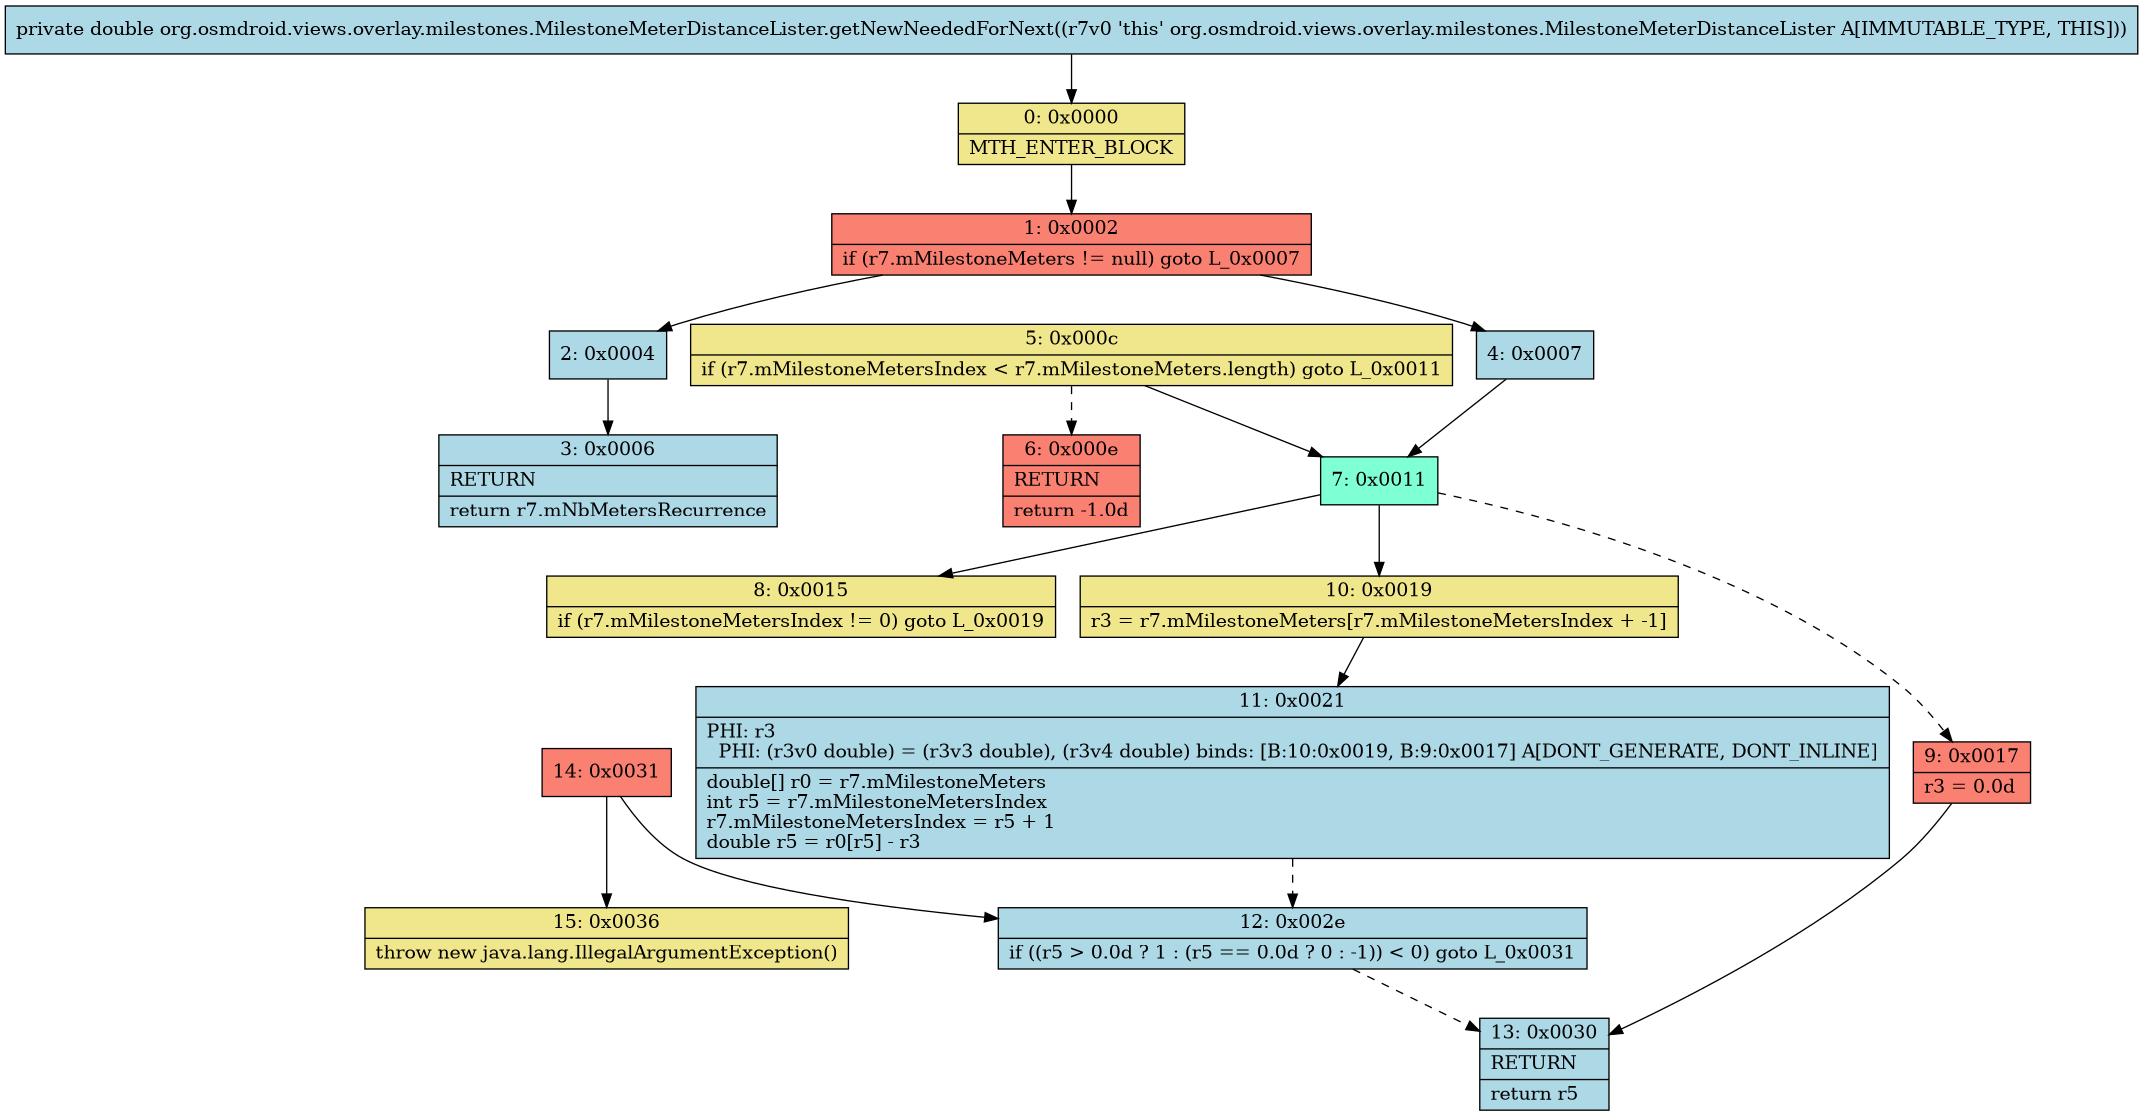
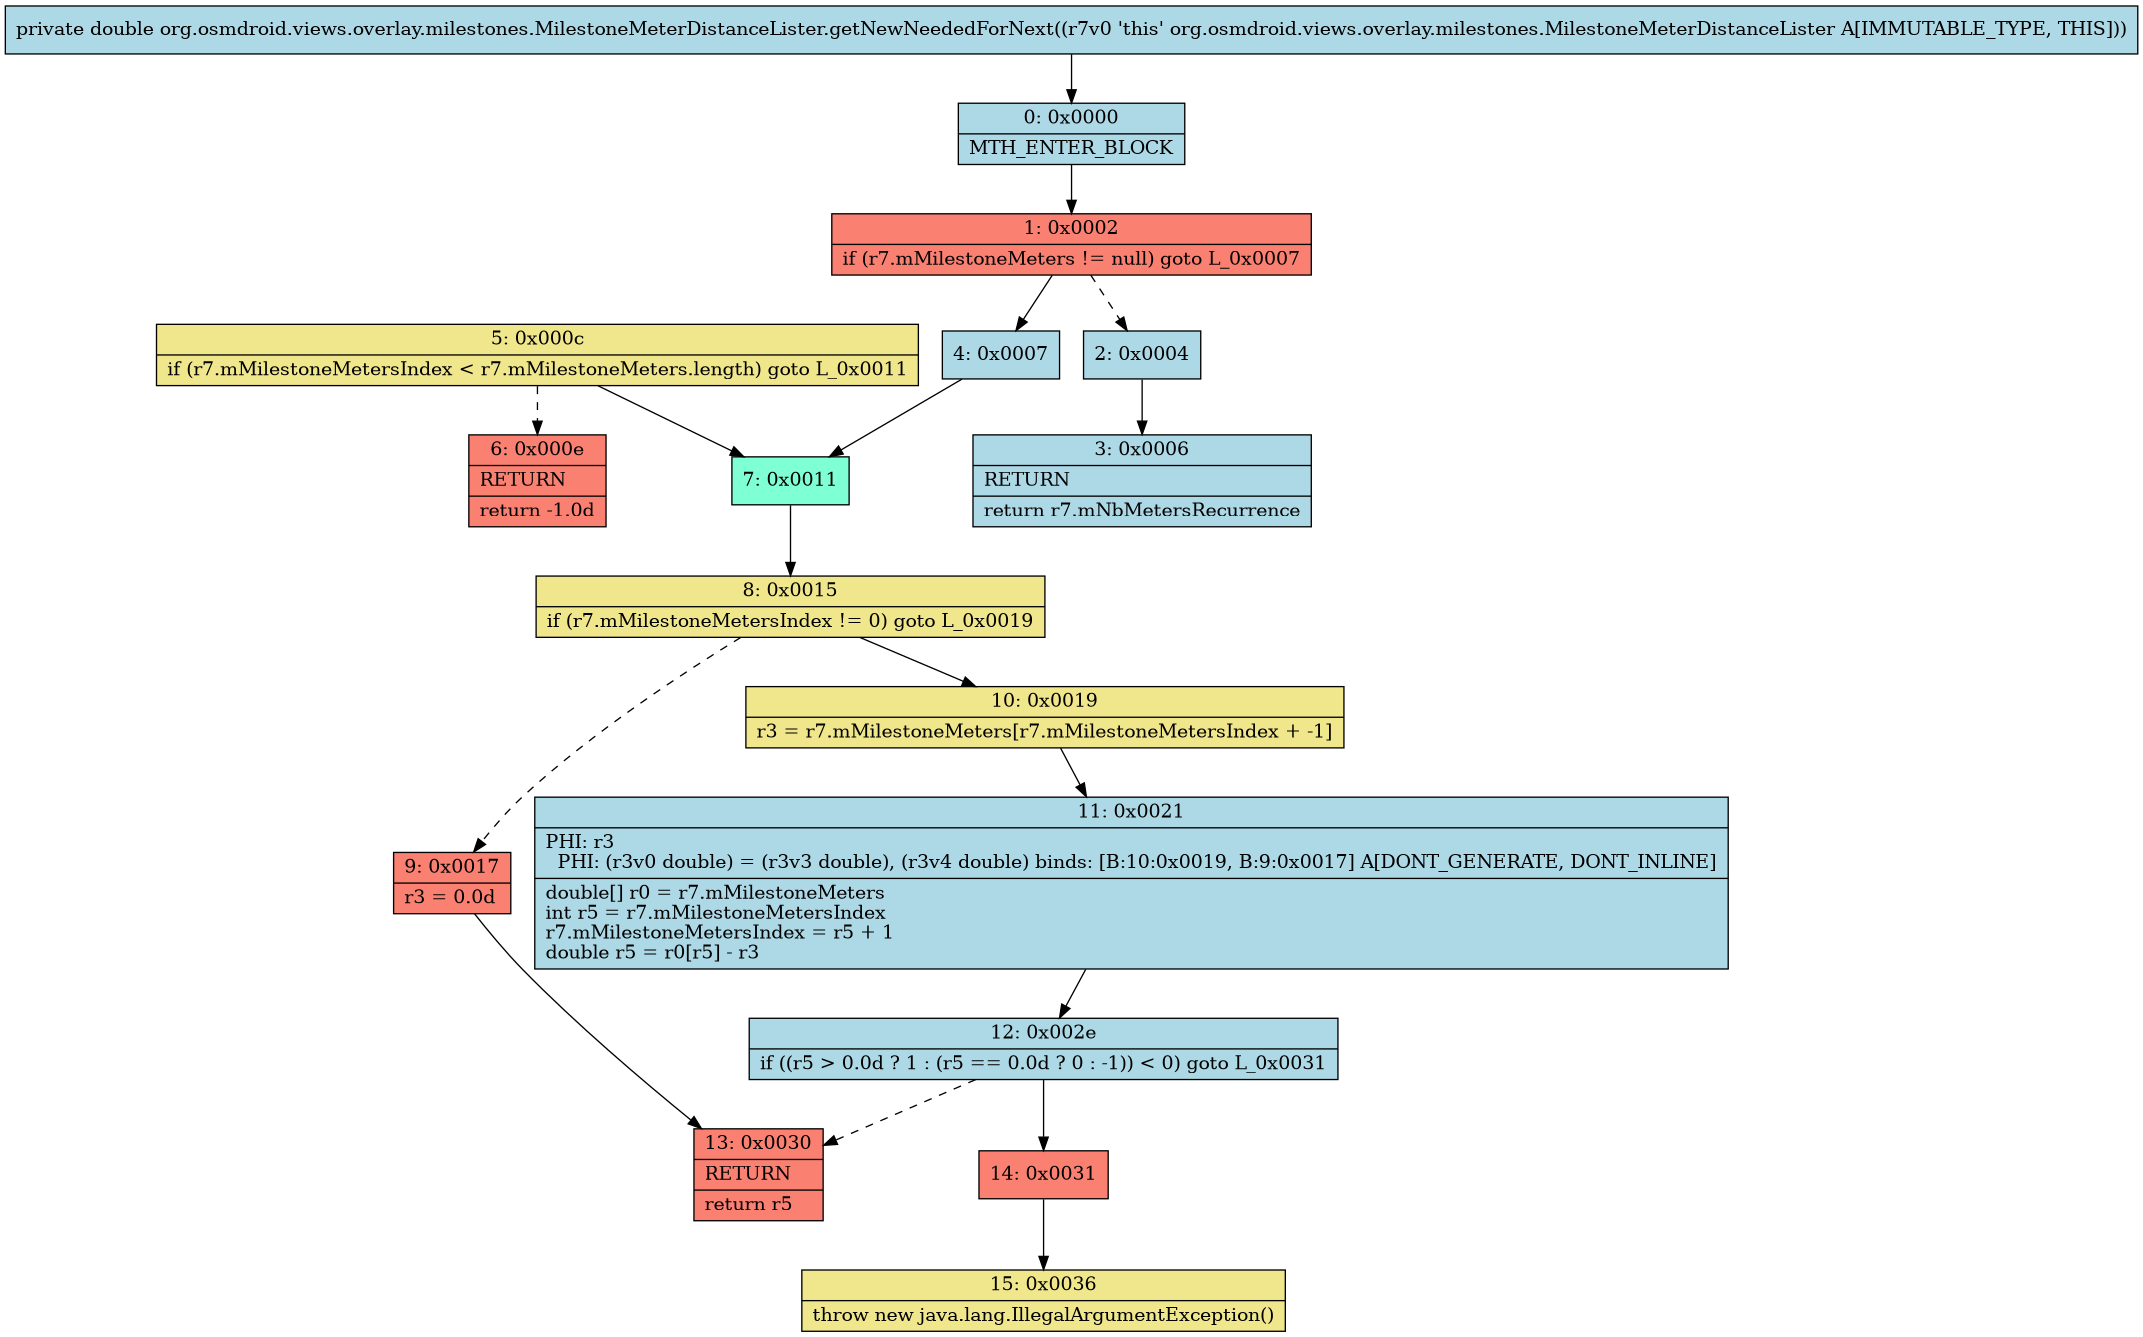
(1072, 134) -> (1072, 134)
(776, 298) -> (1105, 297)
(1379, 534) -> (911, 659)
(1709, 576) -> (604, 730)
(1293, 876) -> (1076, 988)
(788, 890) -> (1044, 1108)
(1544, 1064) -> (759, 1175)
